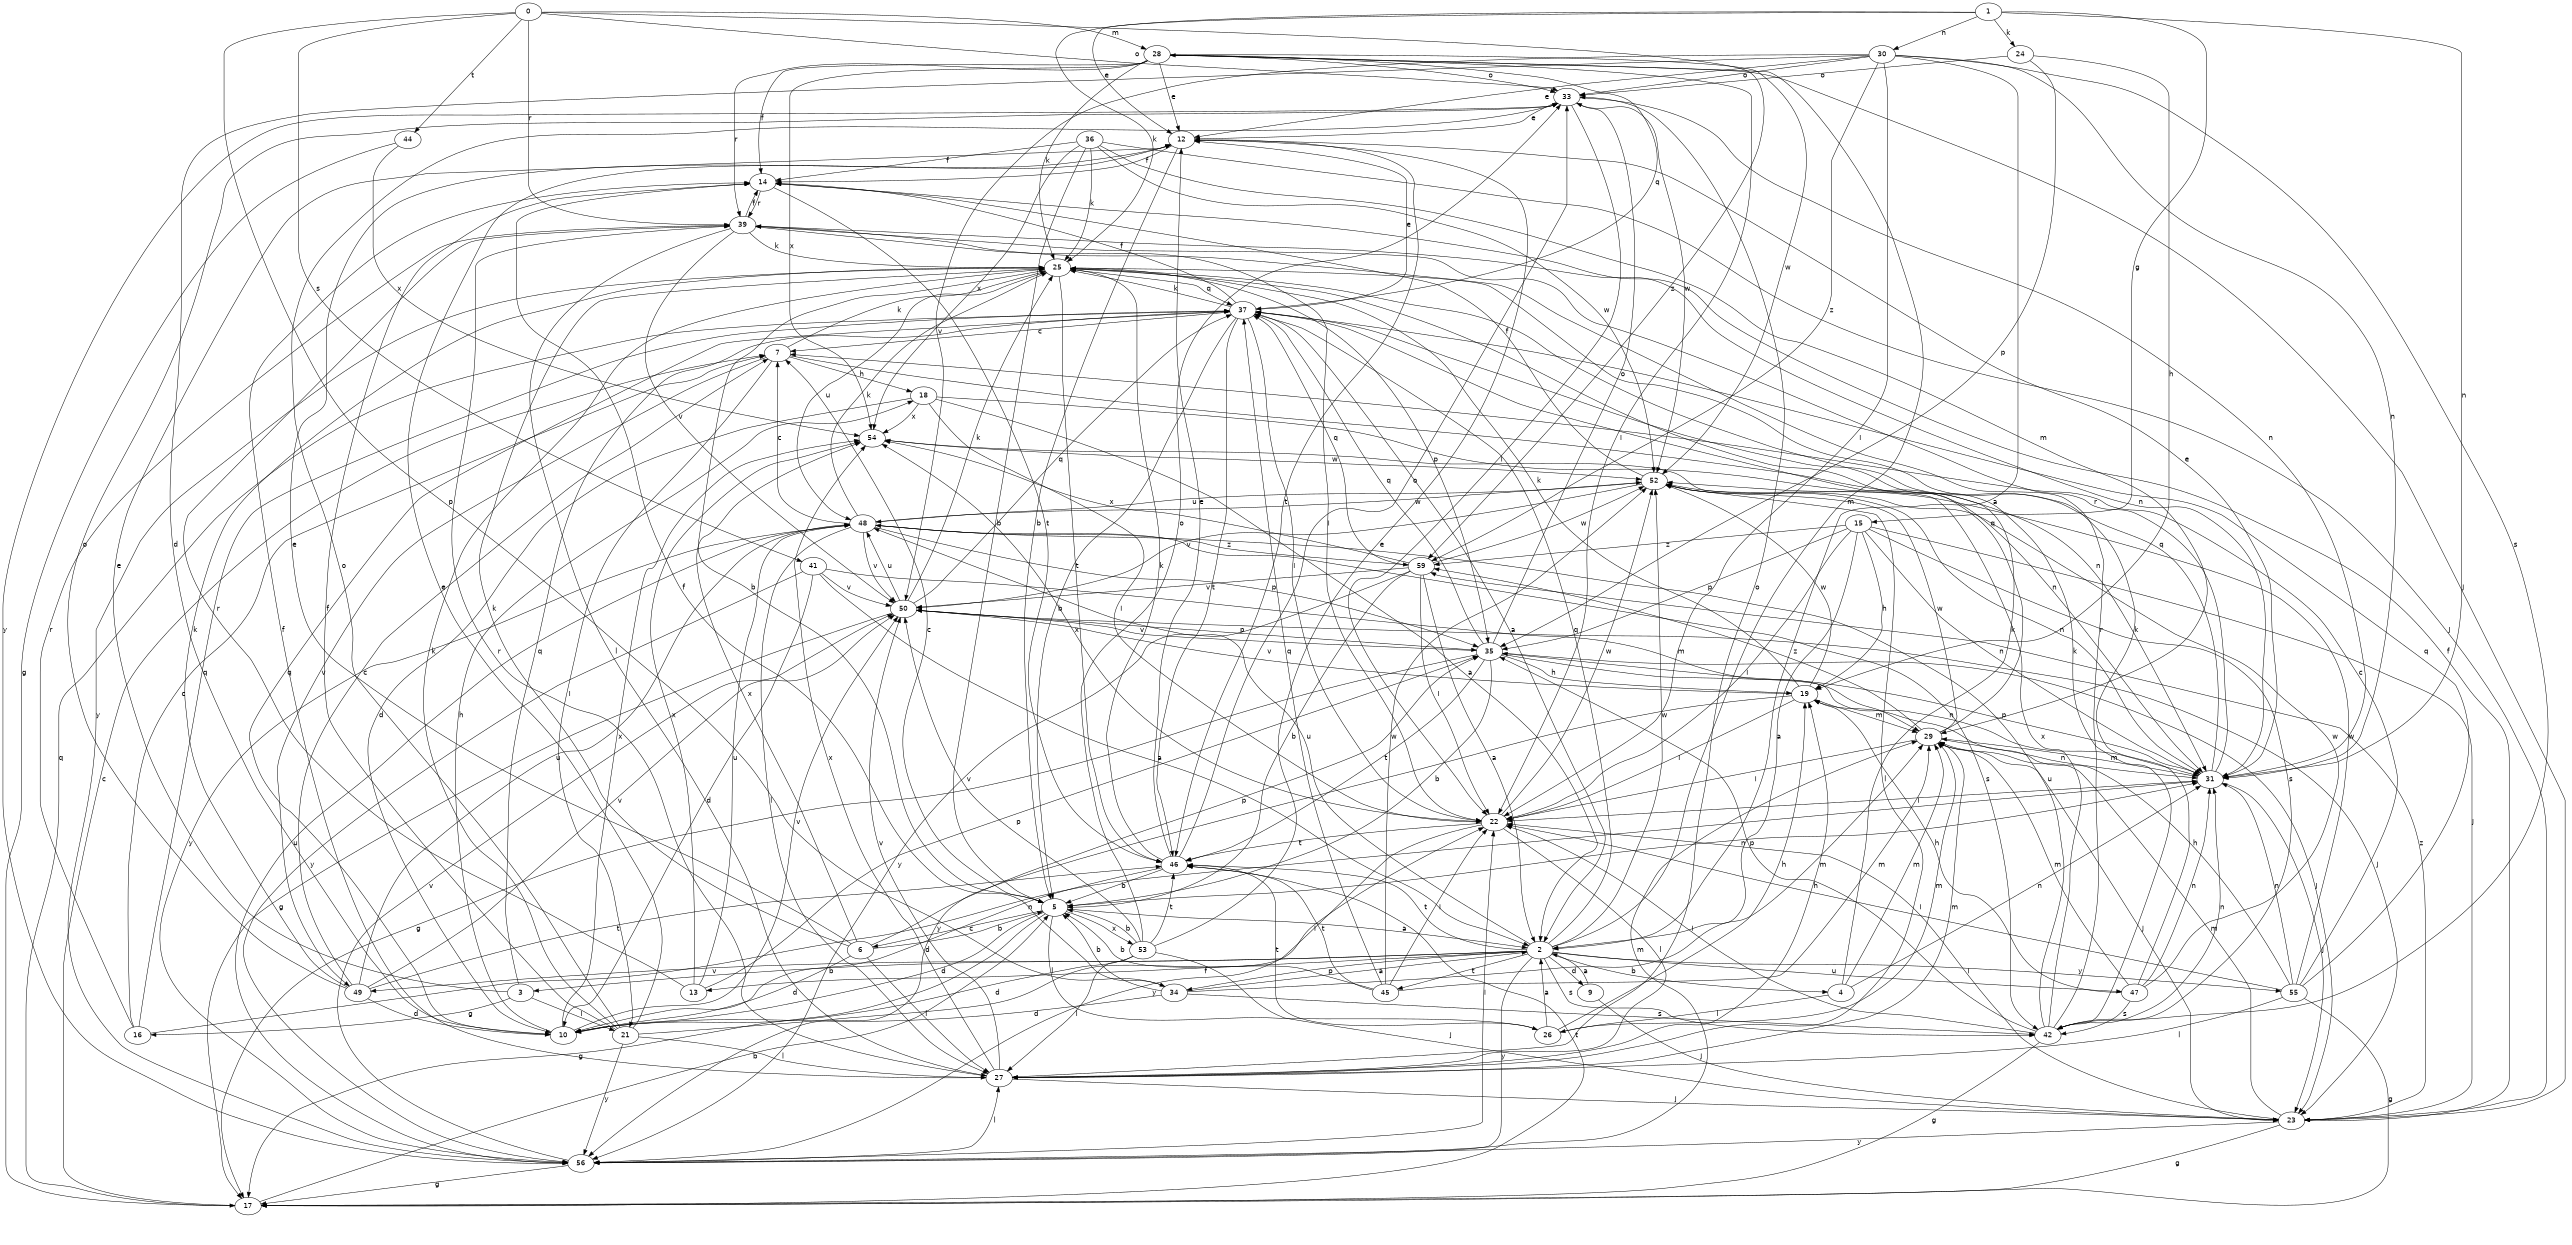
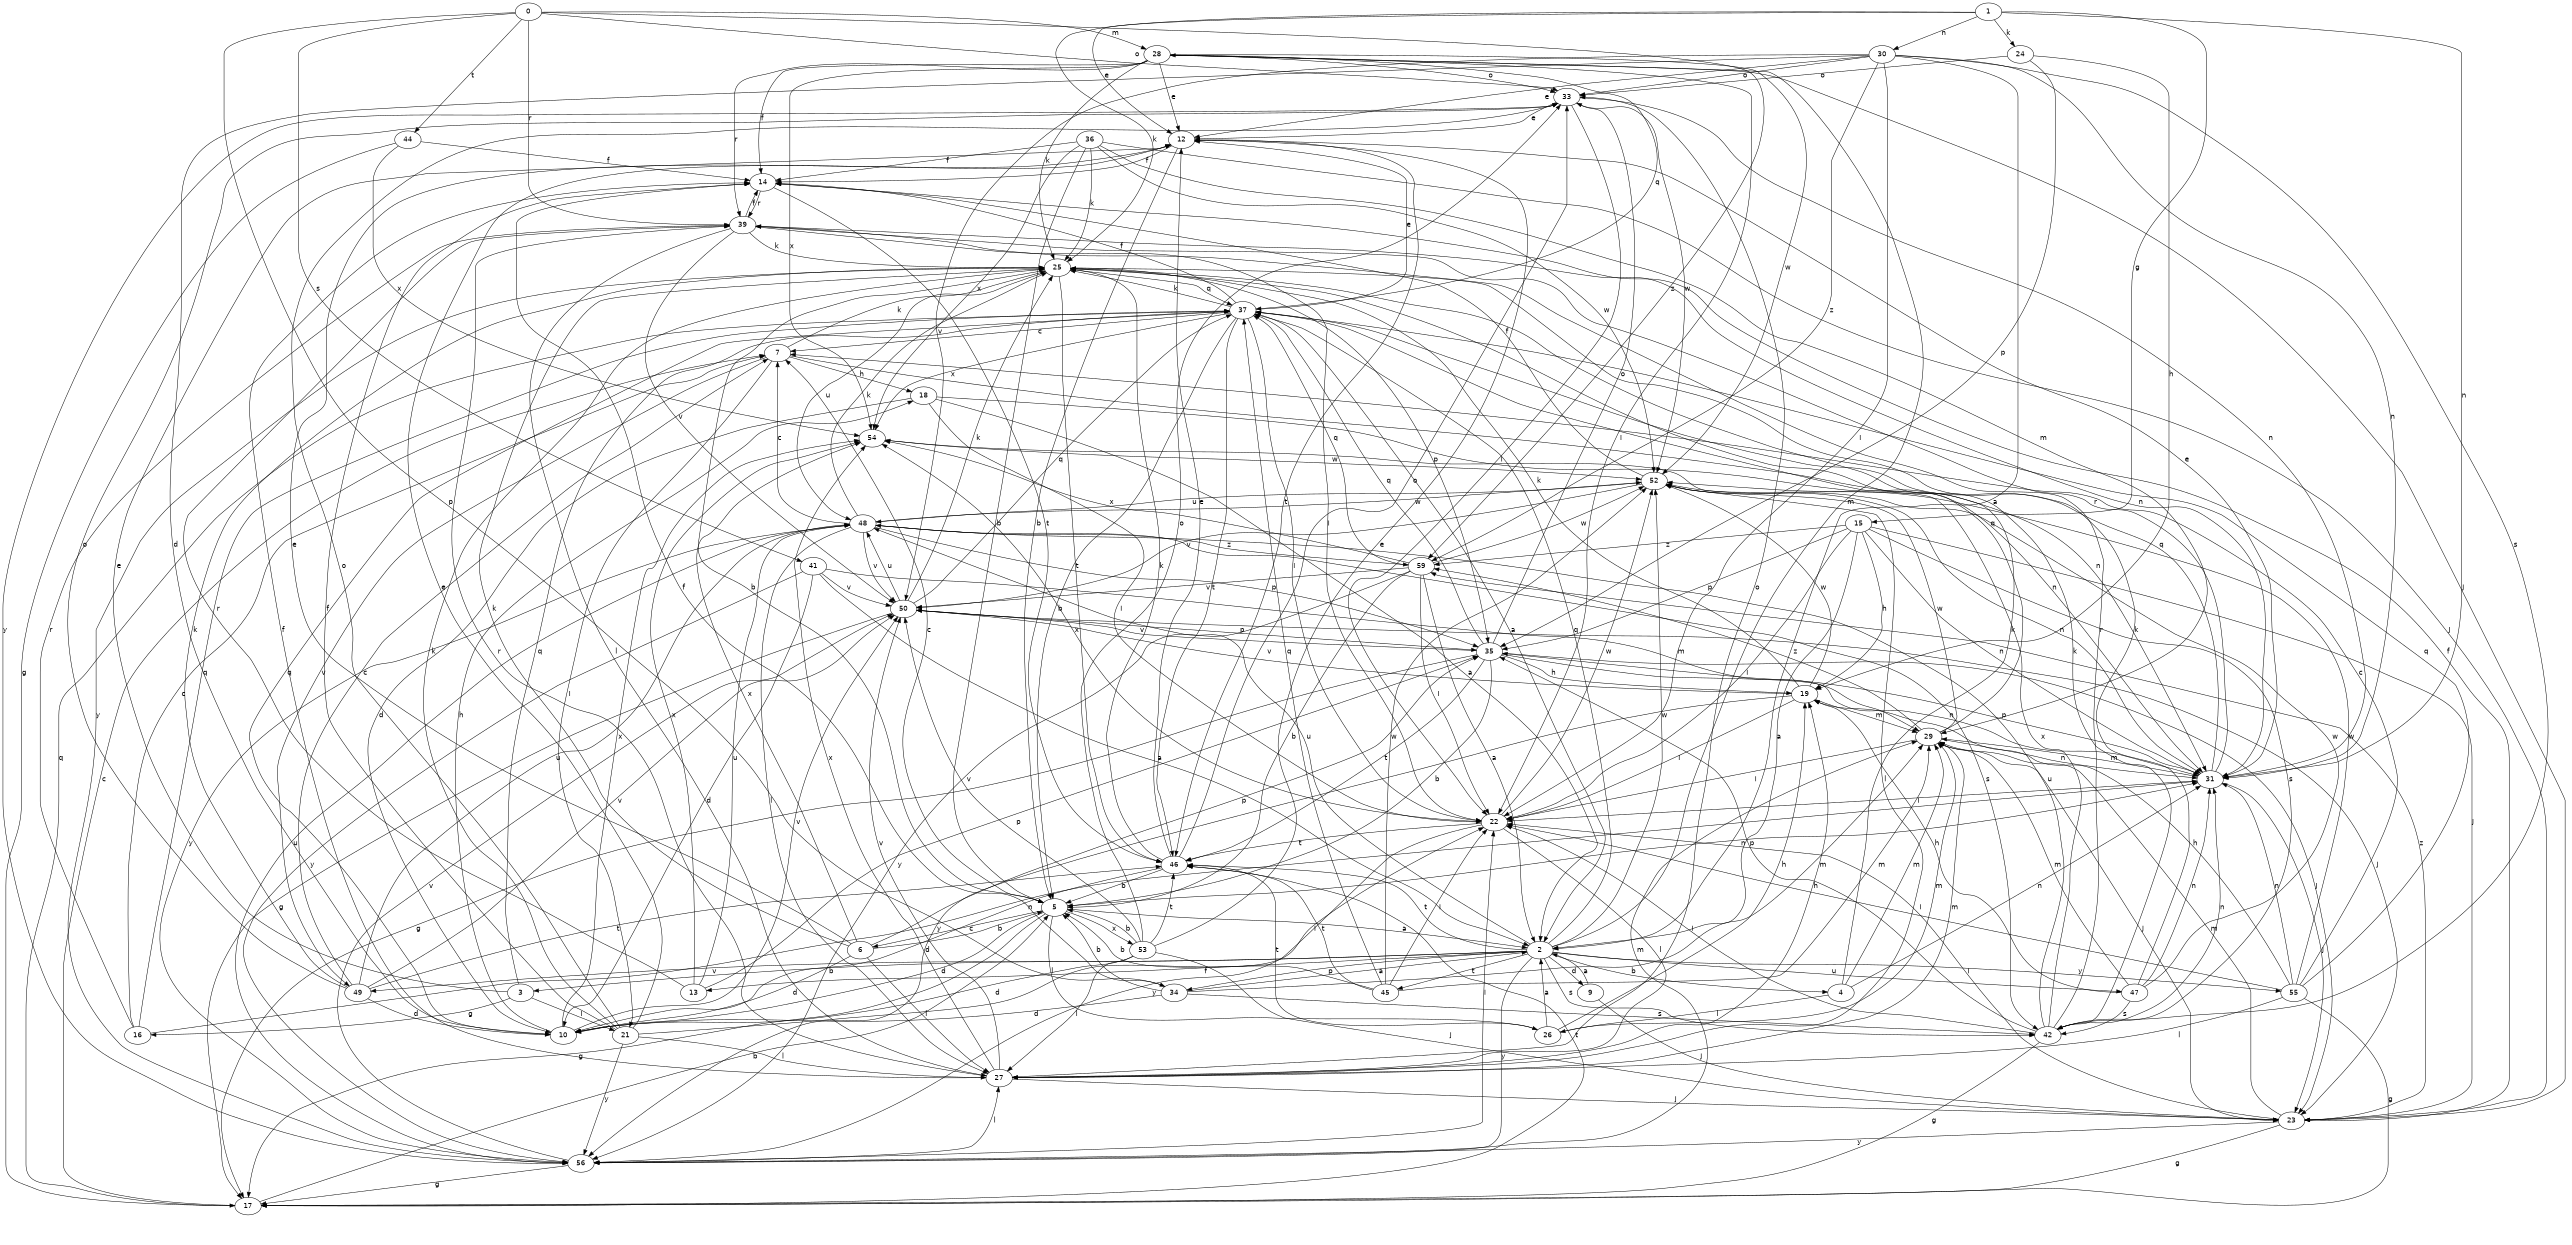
none -> (583, 161)
(905, 420) -> (1043, 350)
